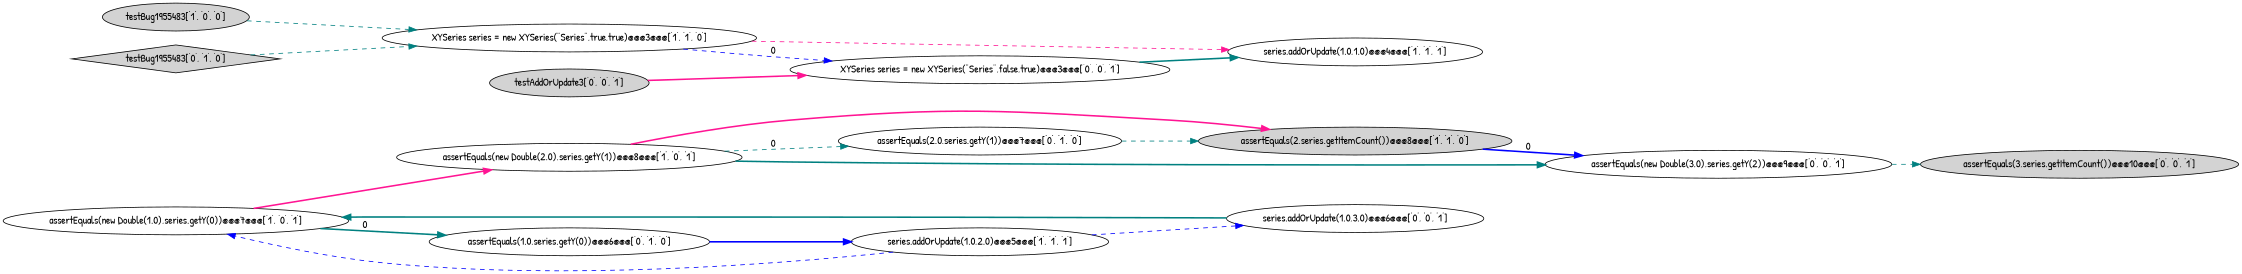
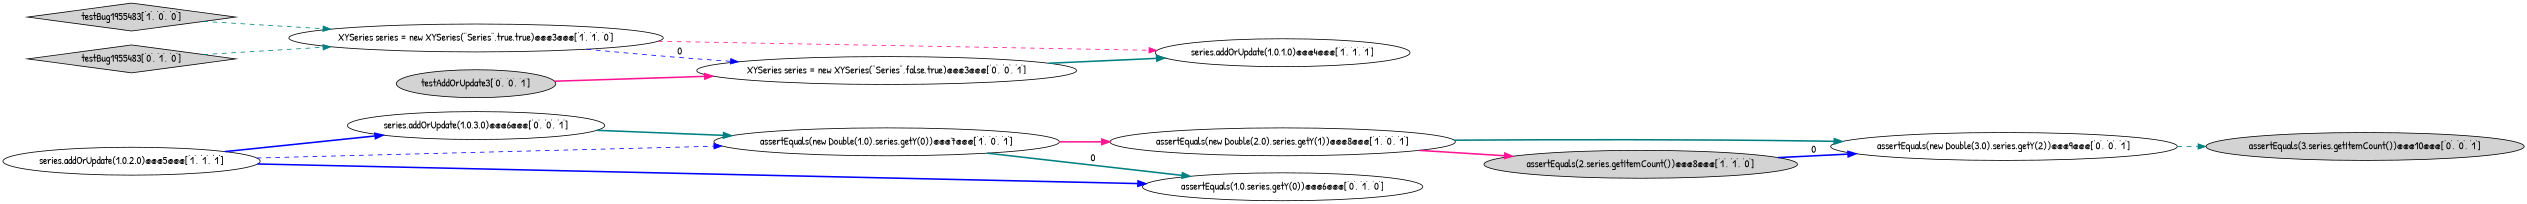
(176, 17) -> (132, 17)
(980, 141) -> none
(1164, 230) -> (300, 144)
(776, 242) -> (698, 174)
